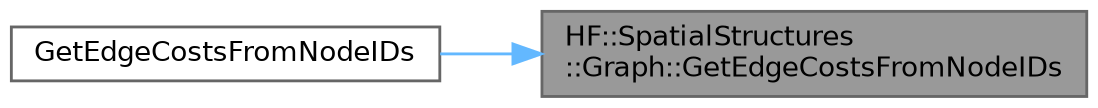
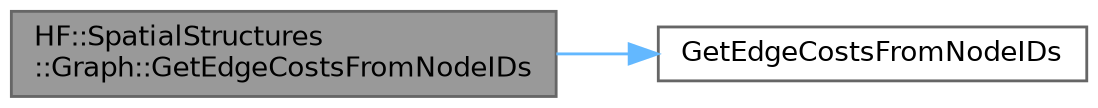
(476, 54) -> (593, 54)
